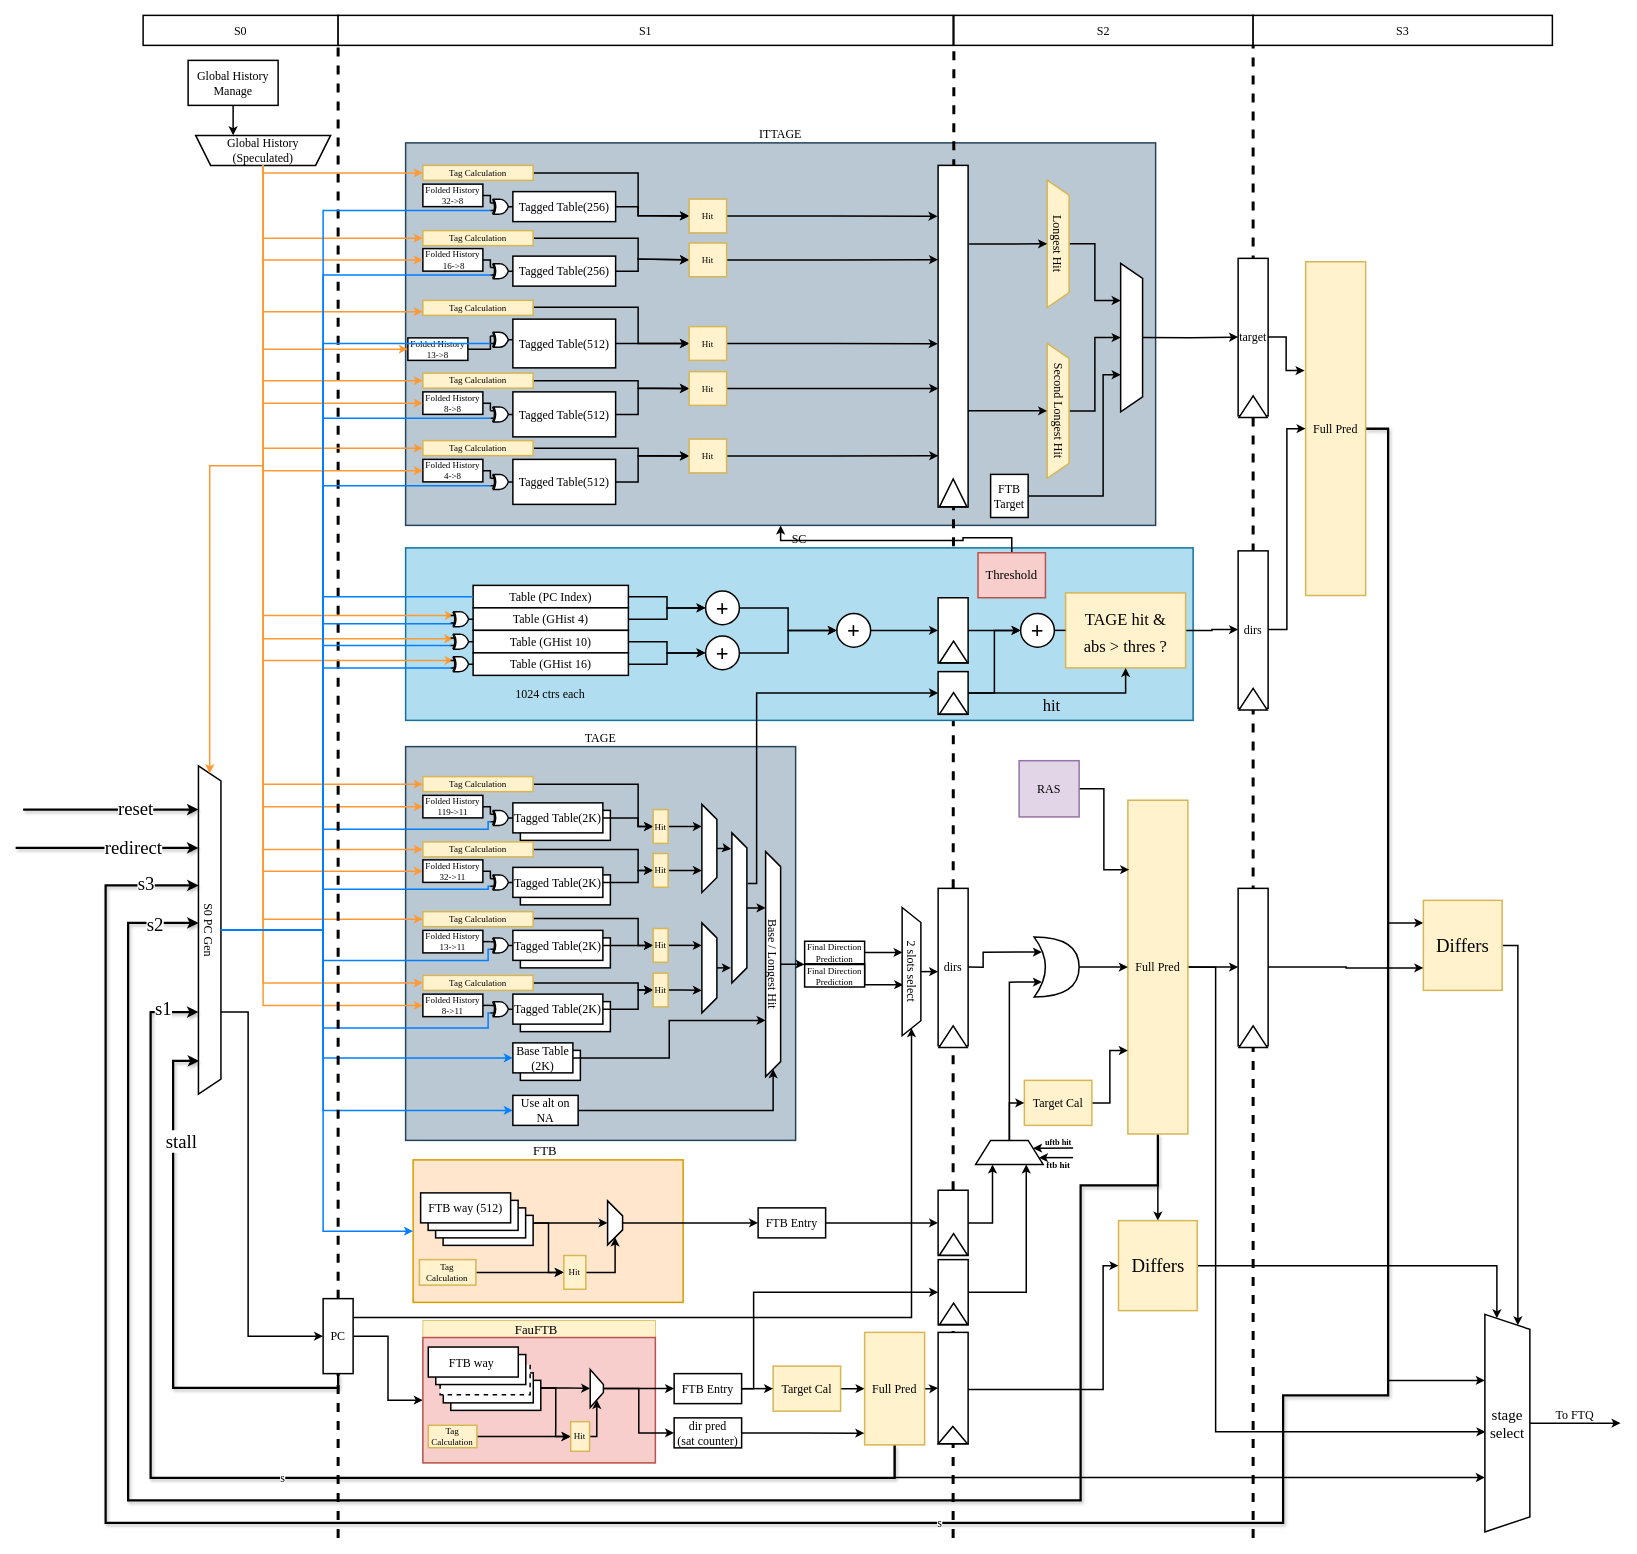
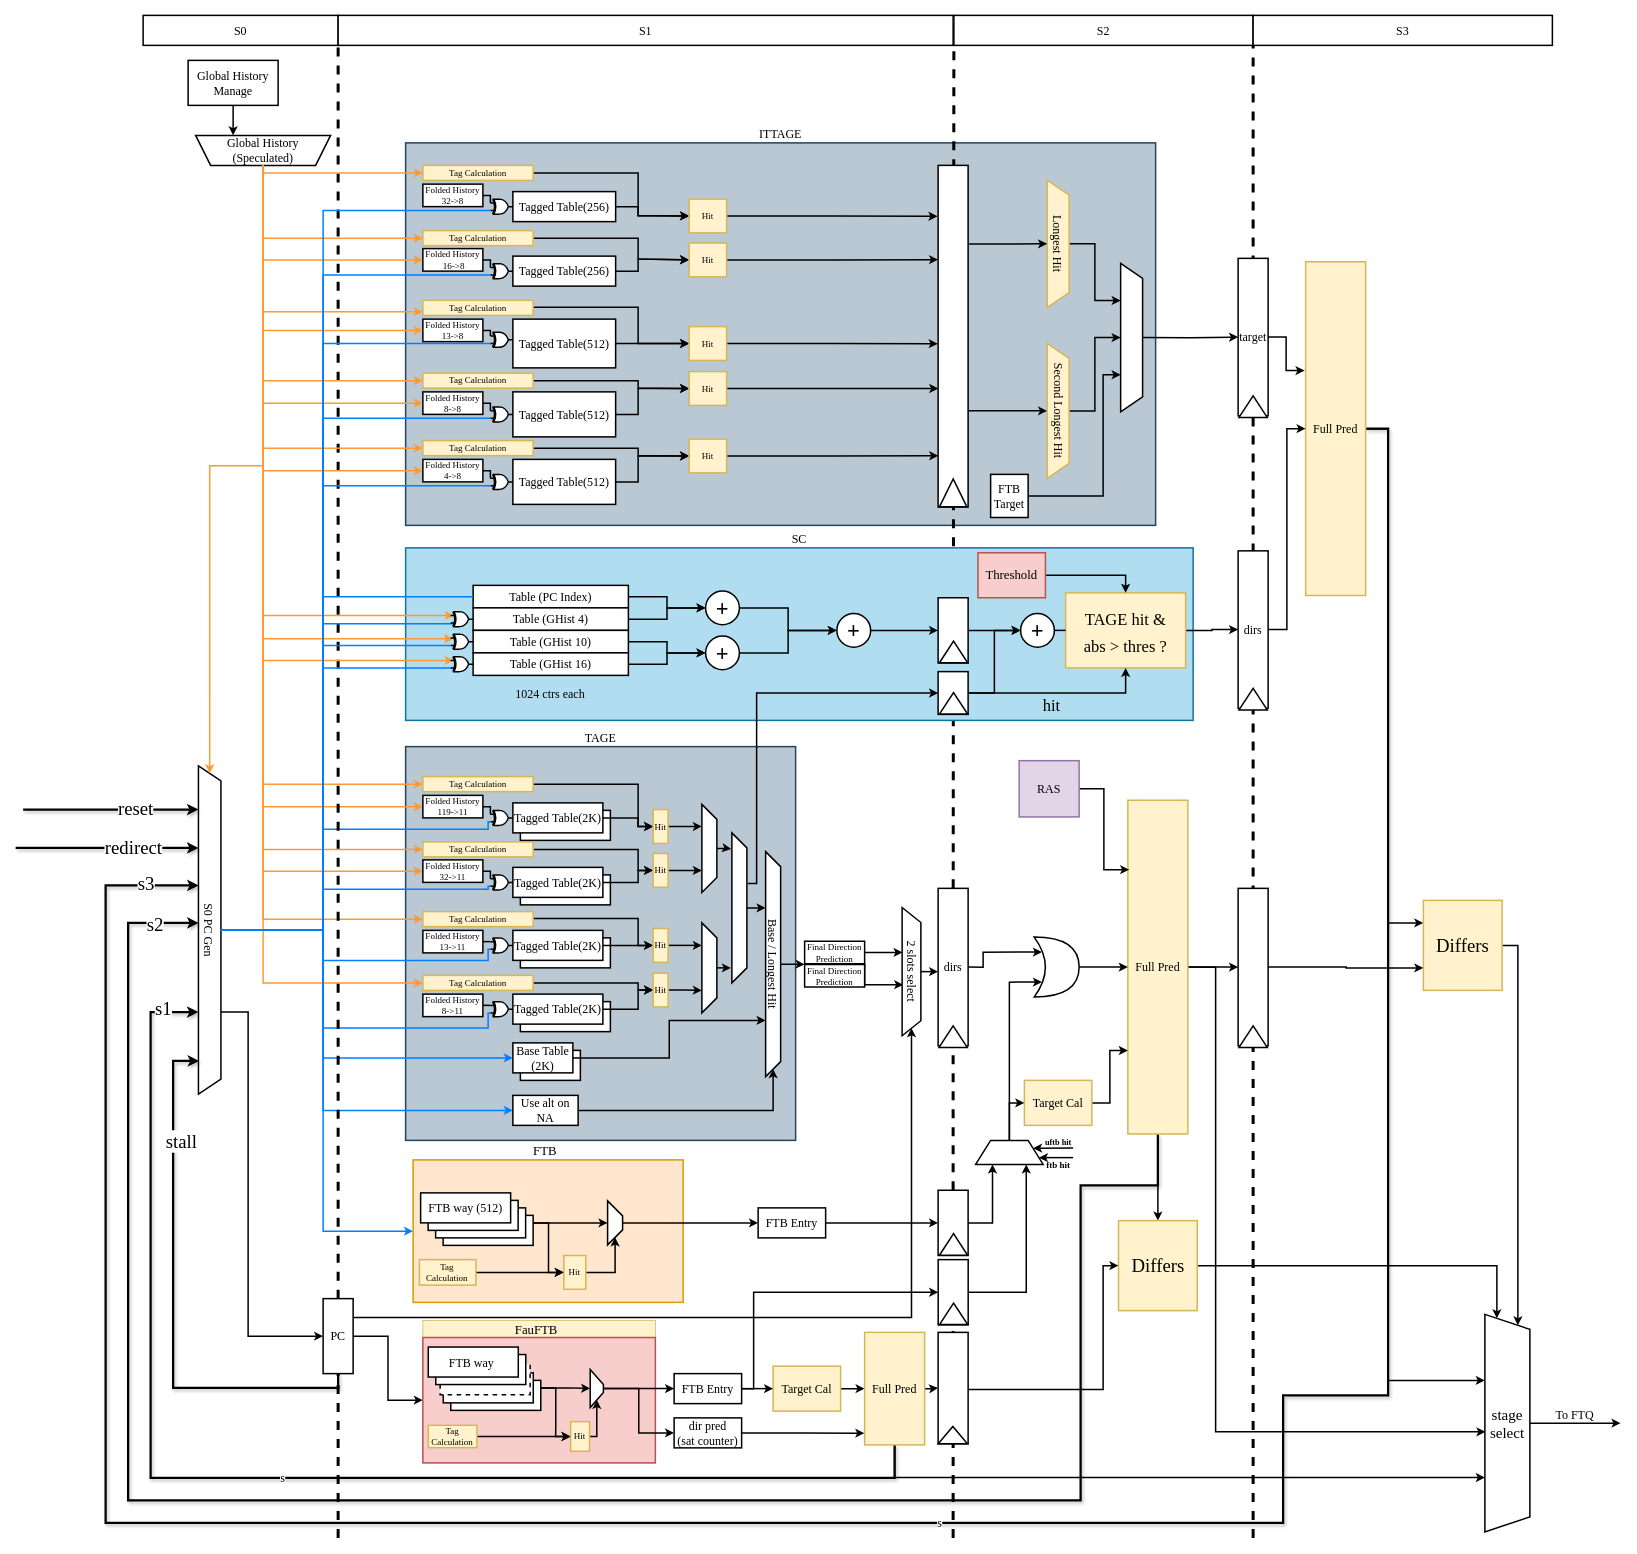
(438, 349) -> (453, 330)
(901, 540) -> (1090, 575)
(329, 1005) -> none
